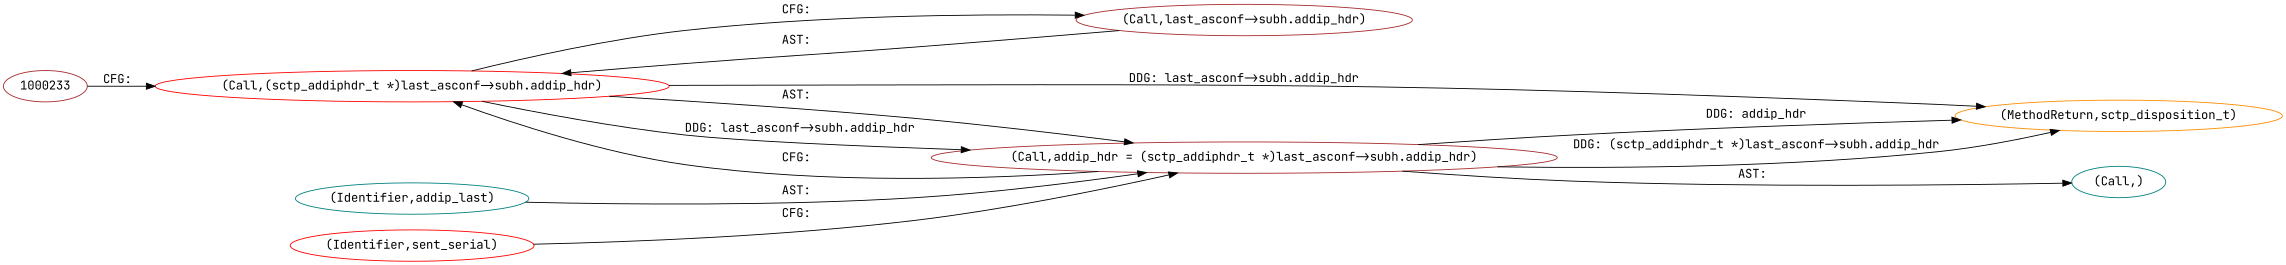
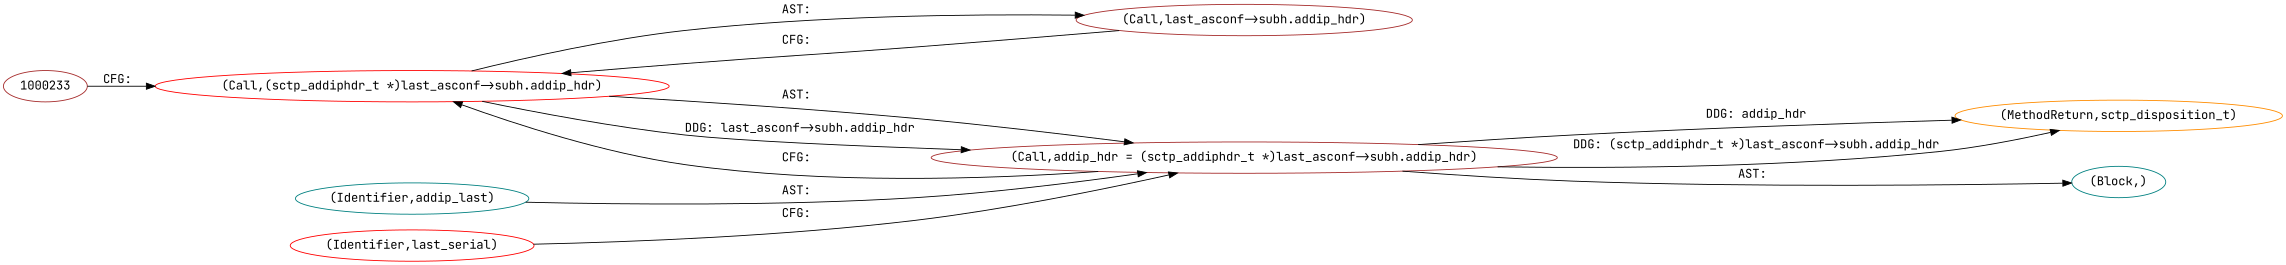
(800, 10) -> (800, 10)
(800, 40) -> (800, 40)
(1323, 86) -> none
(2119, 182) -> (2119, 182)
(412, 246) -> (412, 246)
